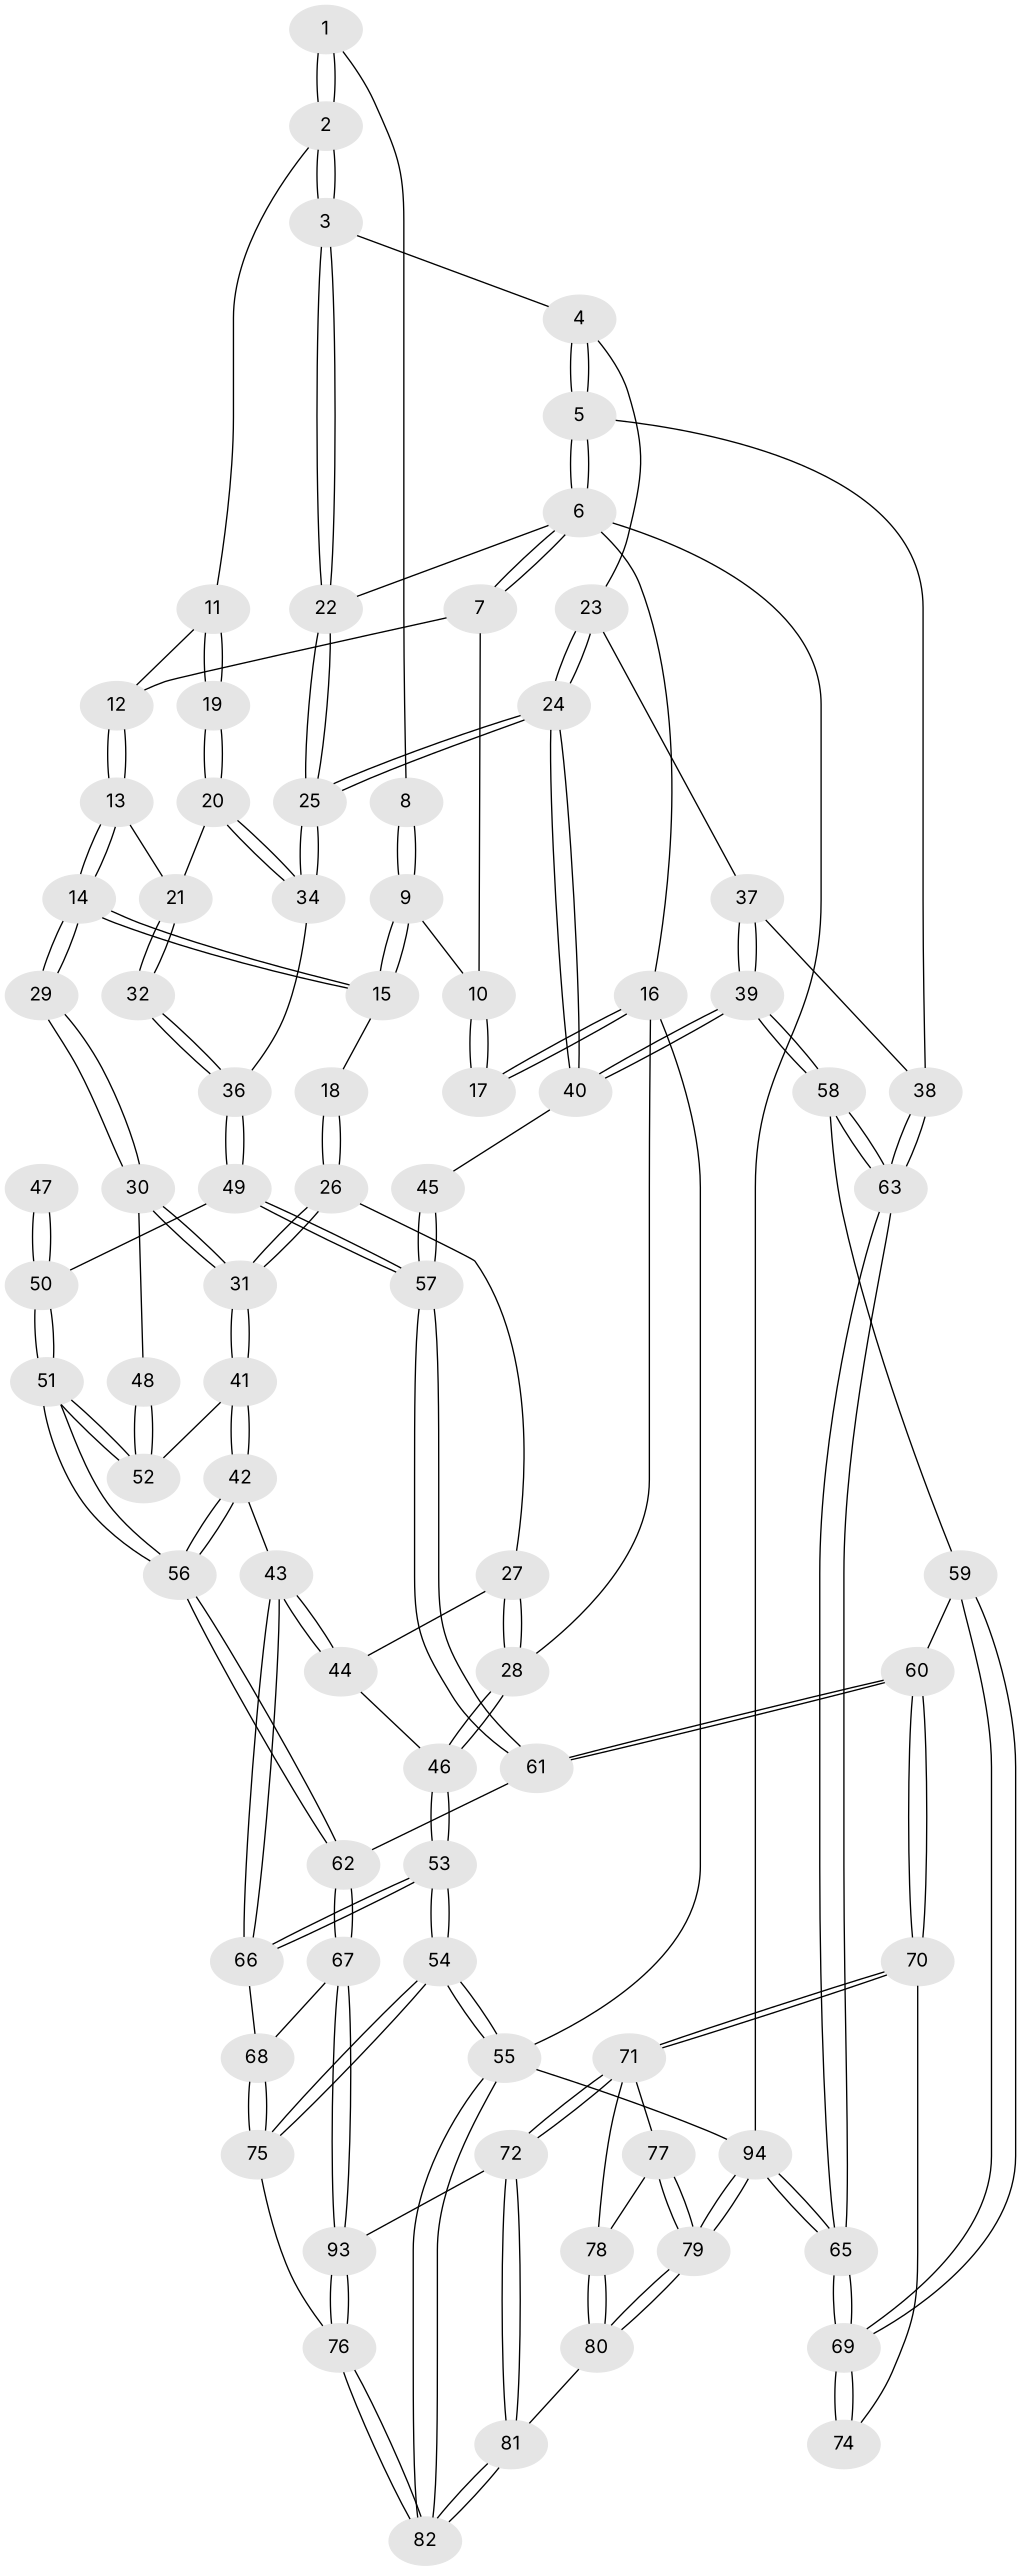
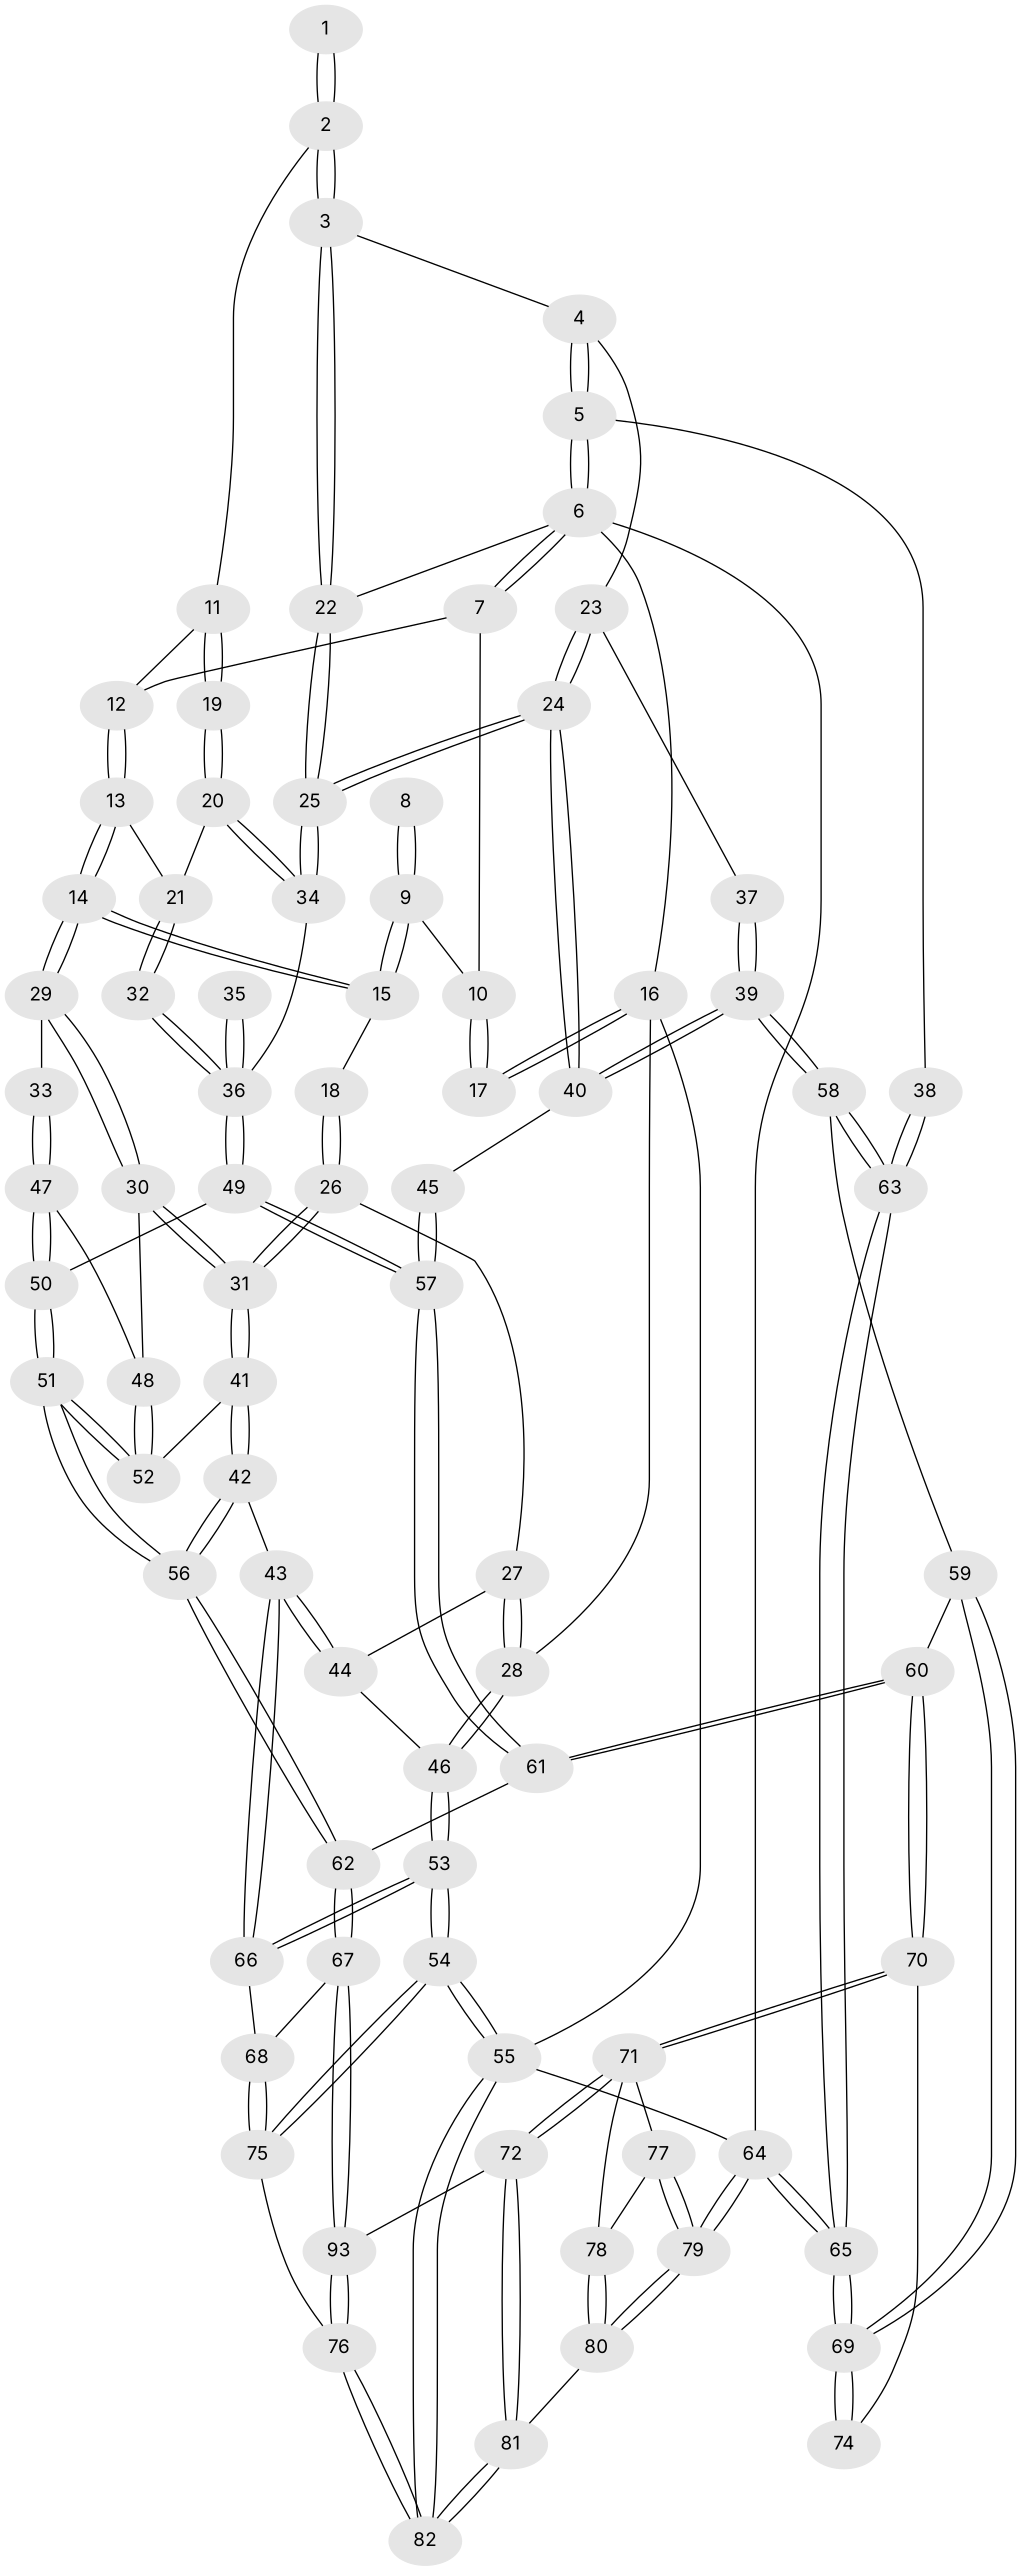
(404, 408) -> none
(836, 995) -> none
none -> (235, 996)
none -> (42, 1092)
none -> (101, 1282)
(755, 2155) -> (755, 2155)
